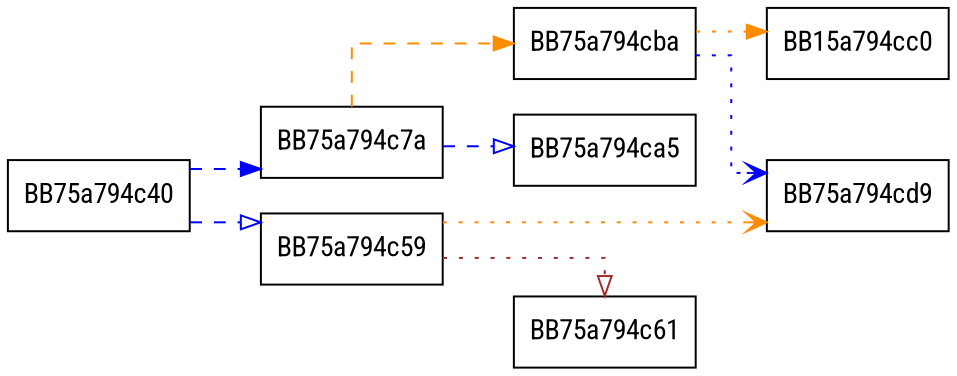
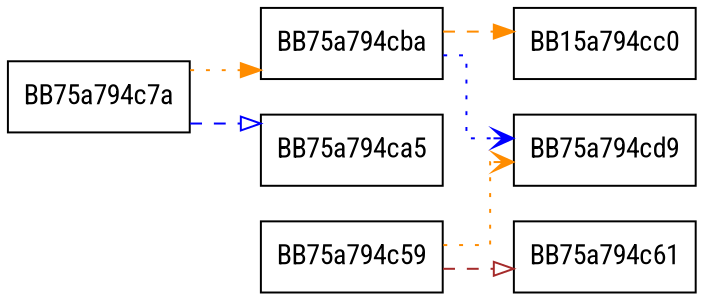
(721, 32) -> (468, 32)
(391, 43) -> (215, 70)
(99, 196) -> none
(533, 258) -> (468, 269)
